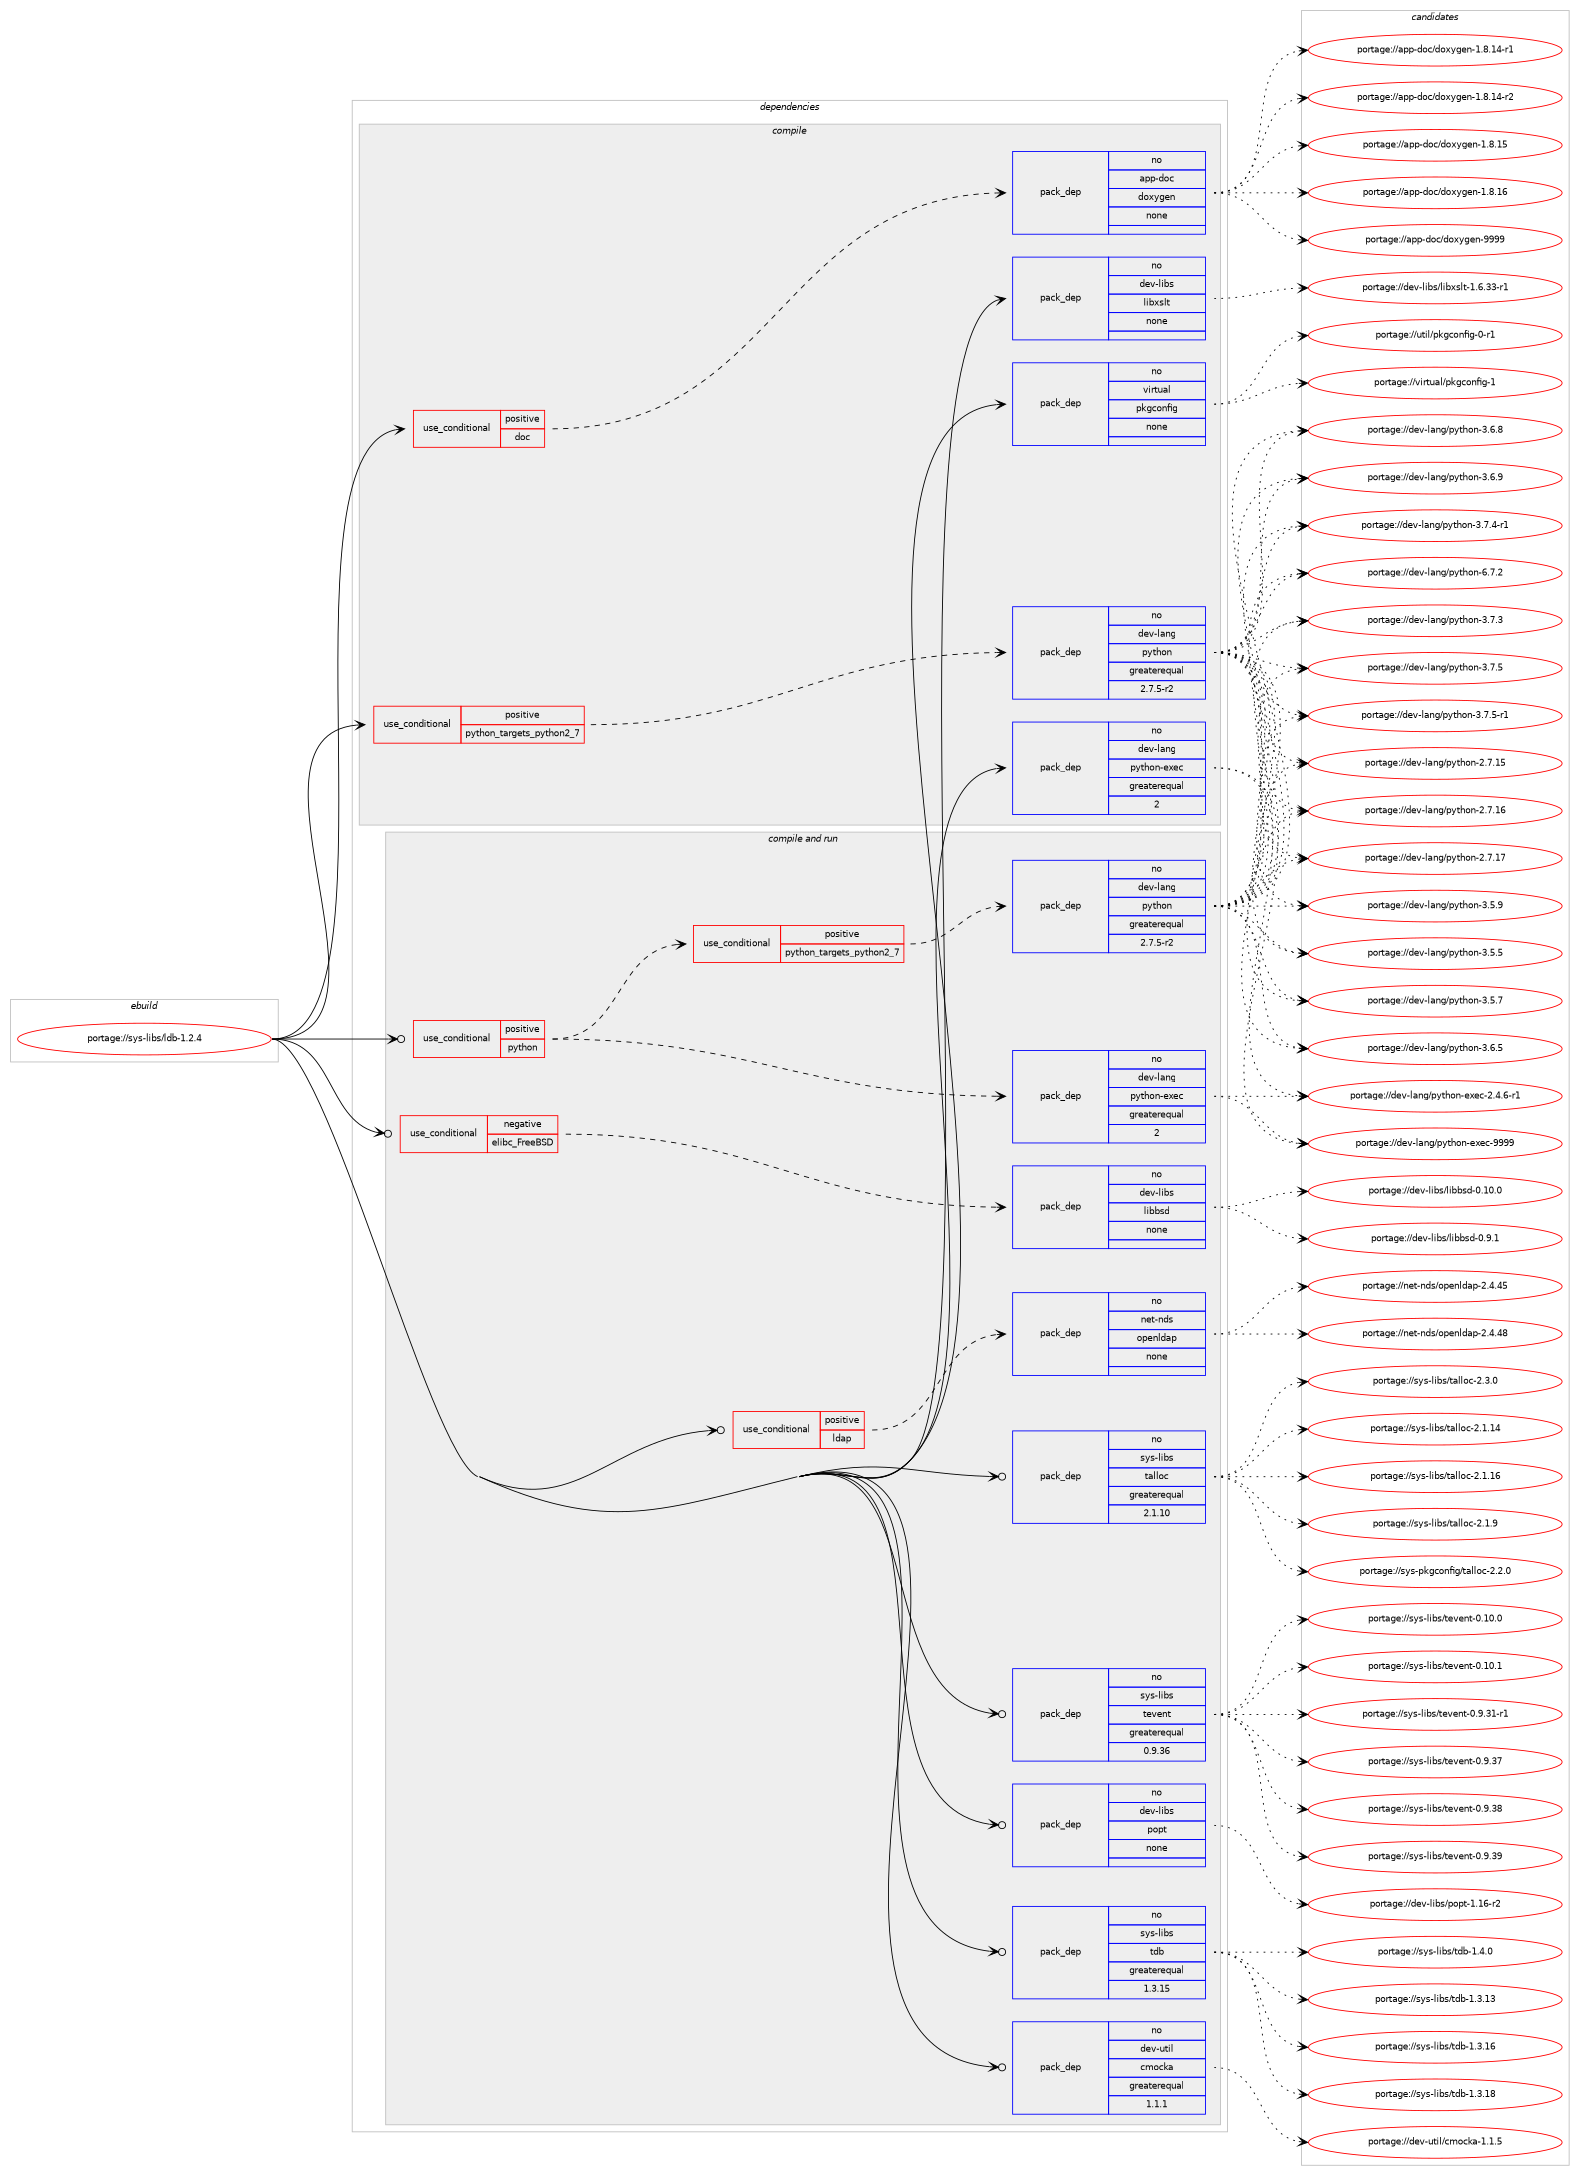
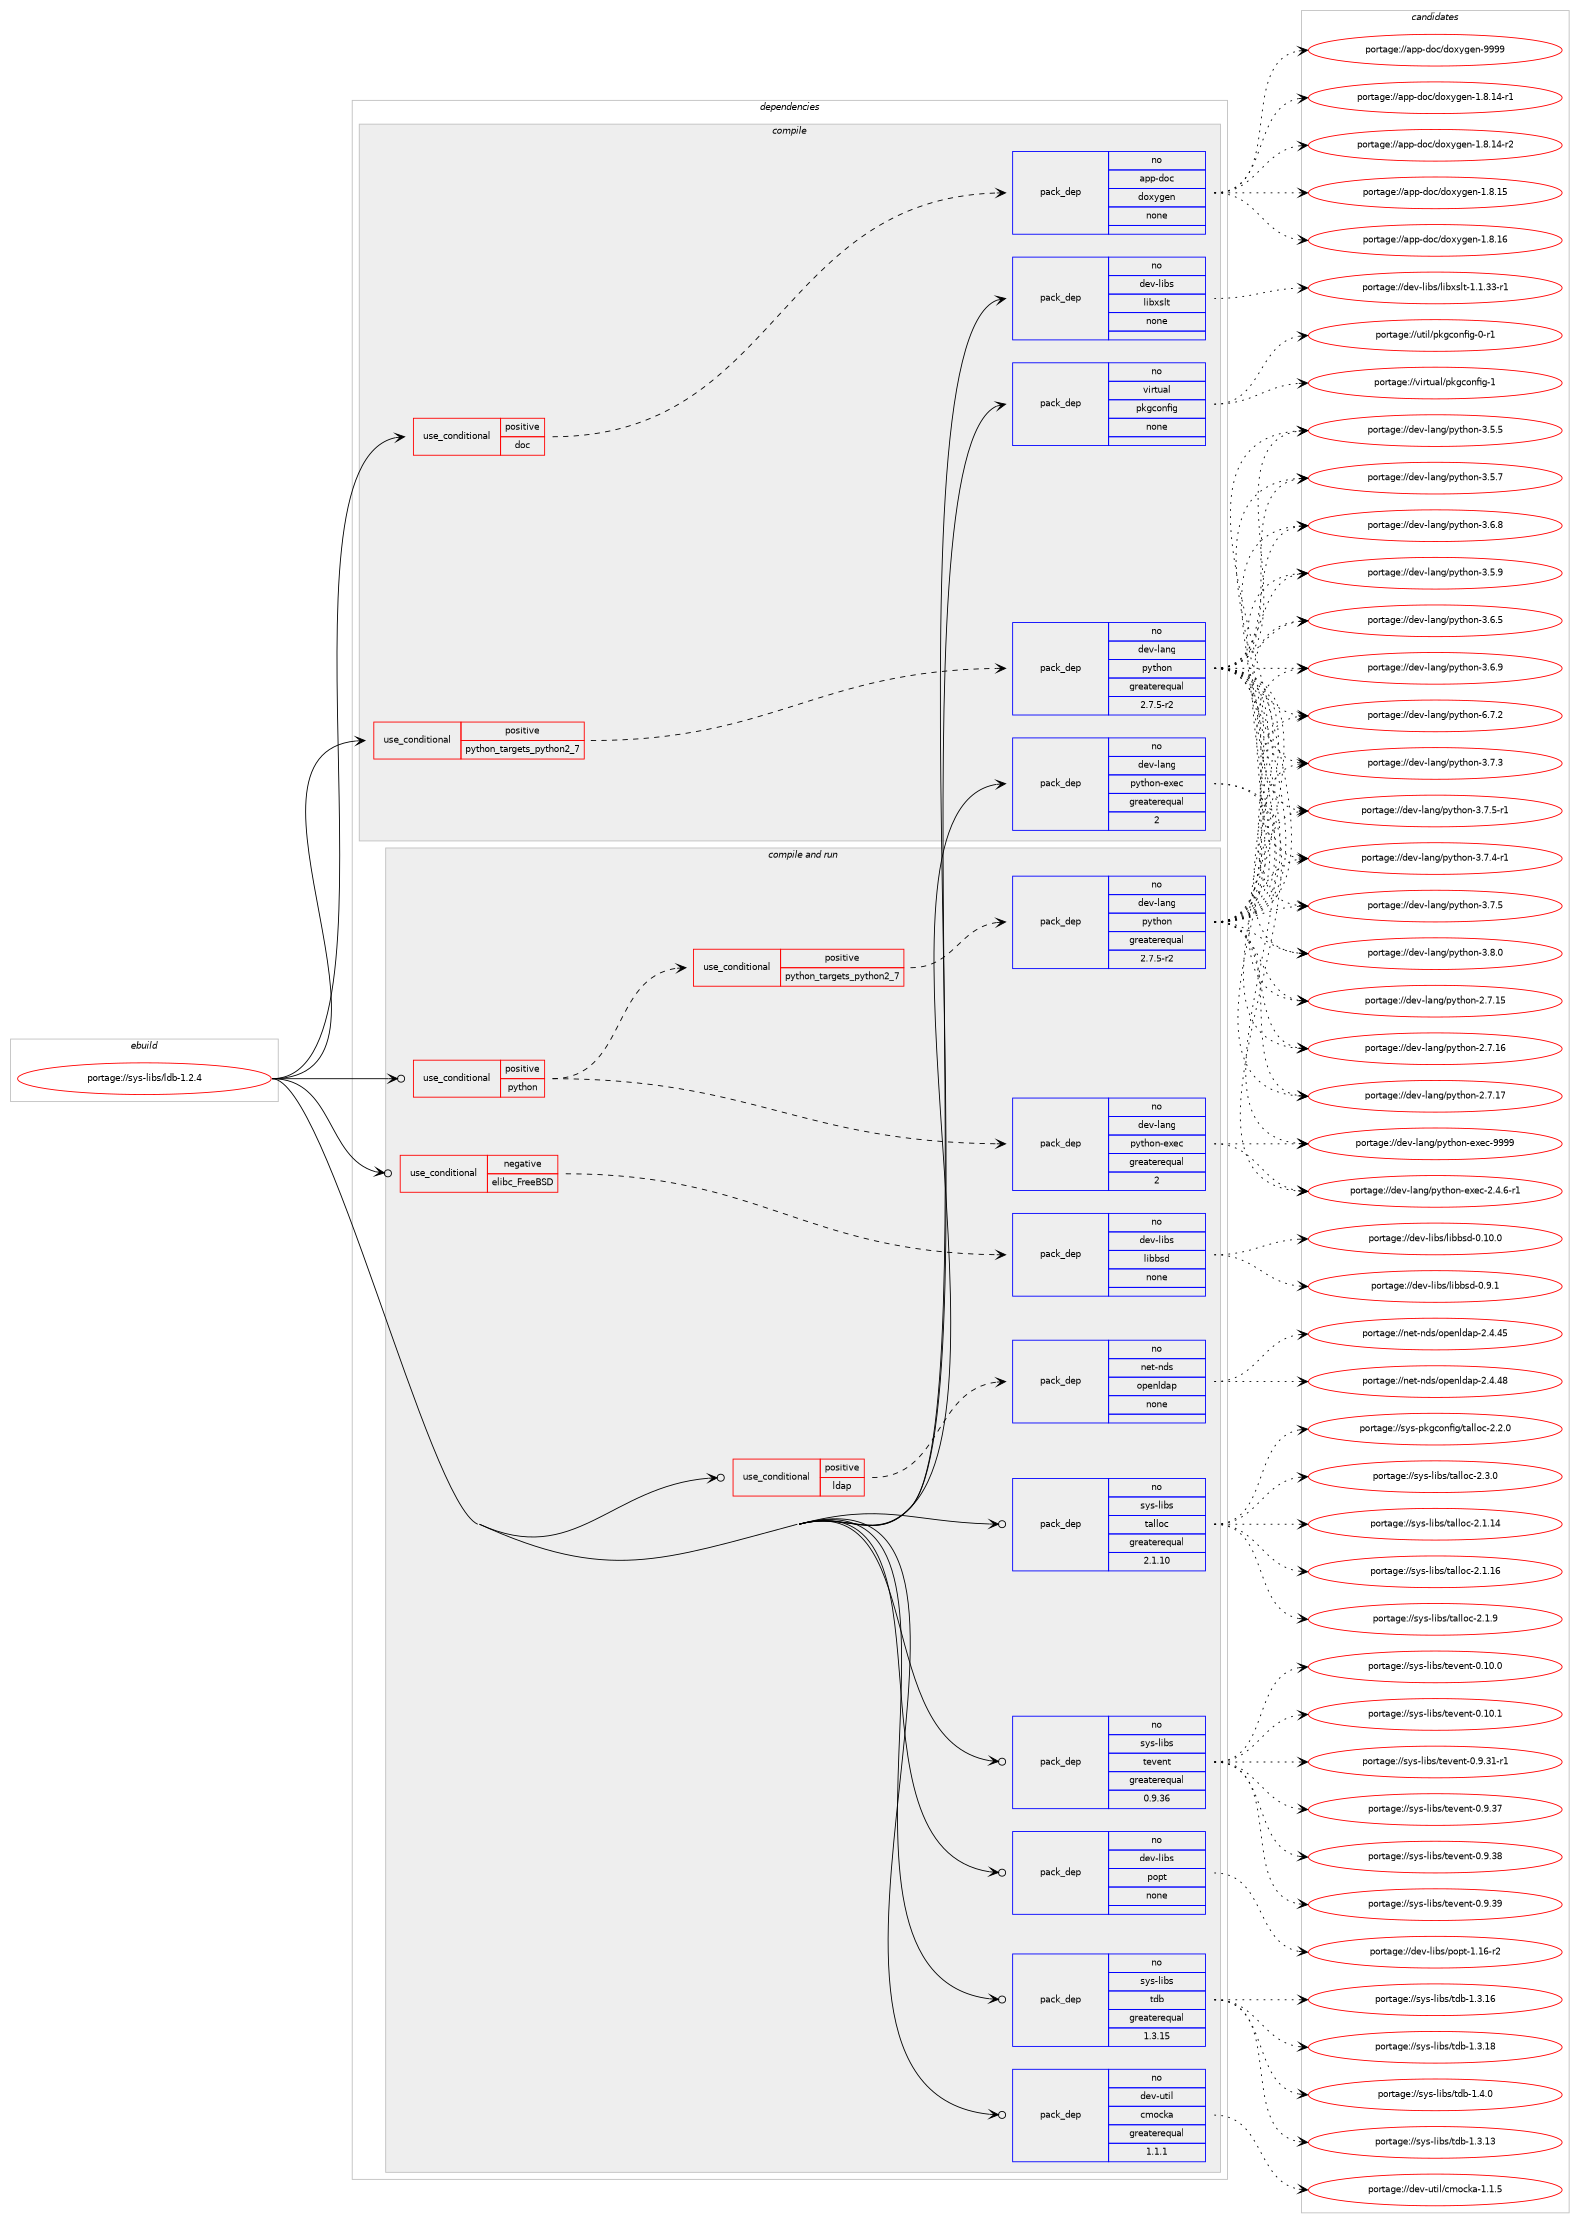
(1435, 288) -> (1435, 288)
none -> (1435, 954)
